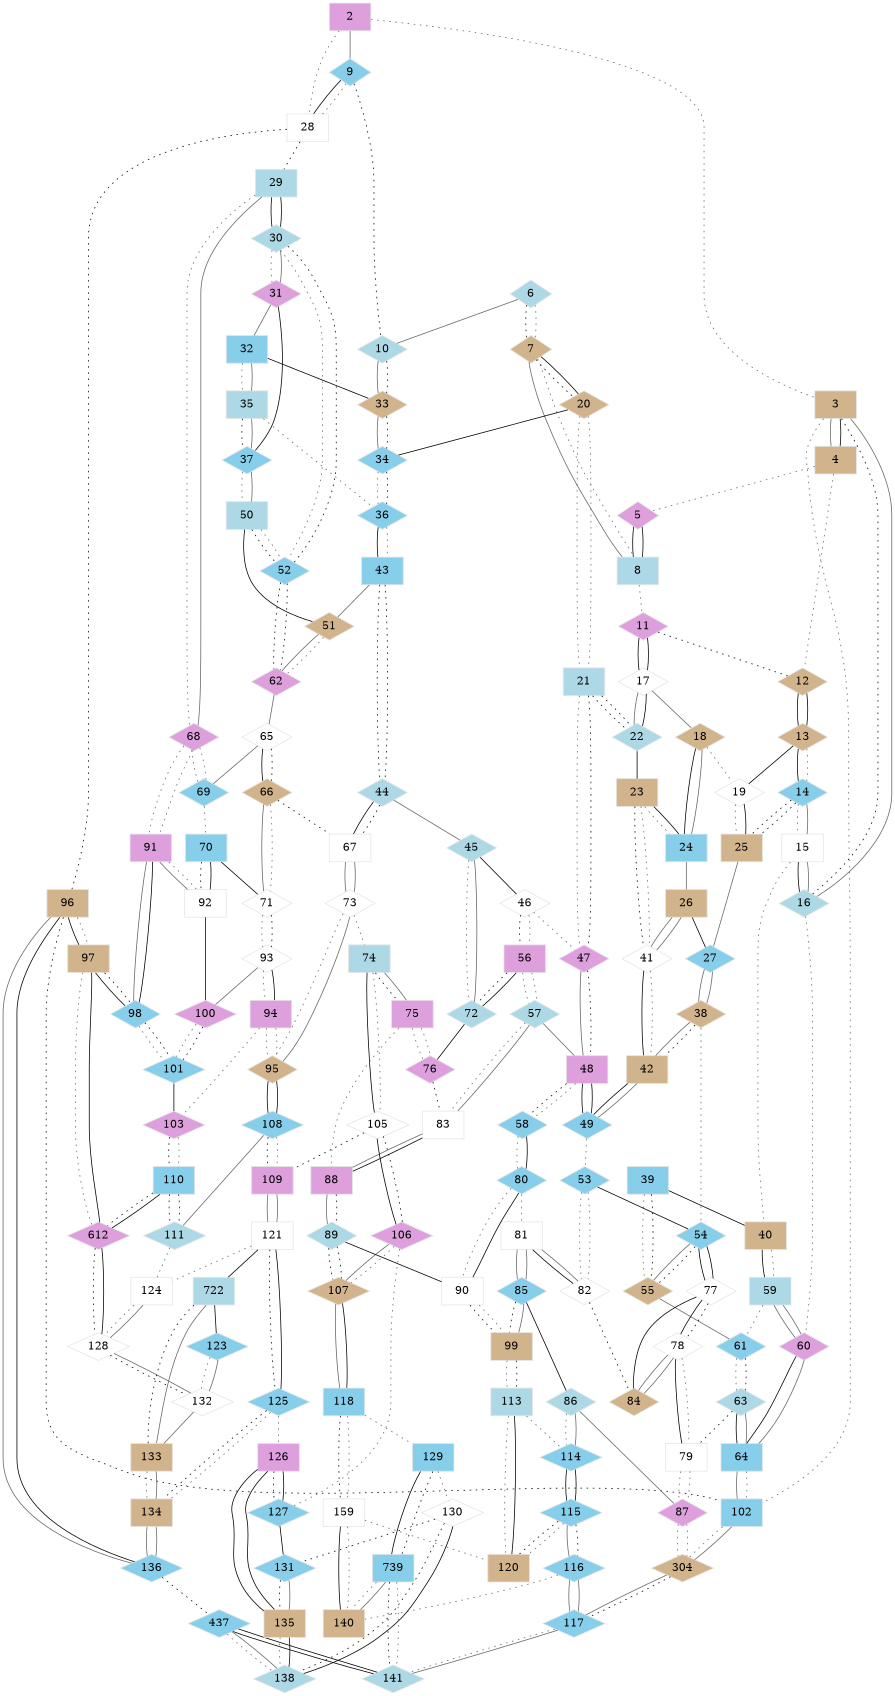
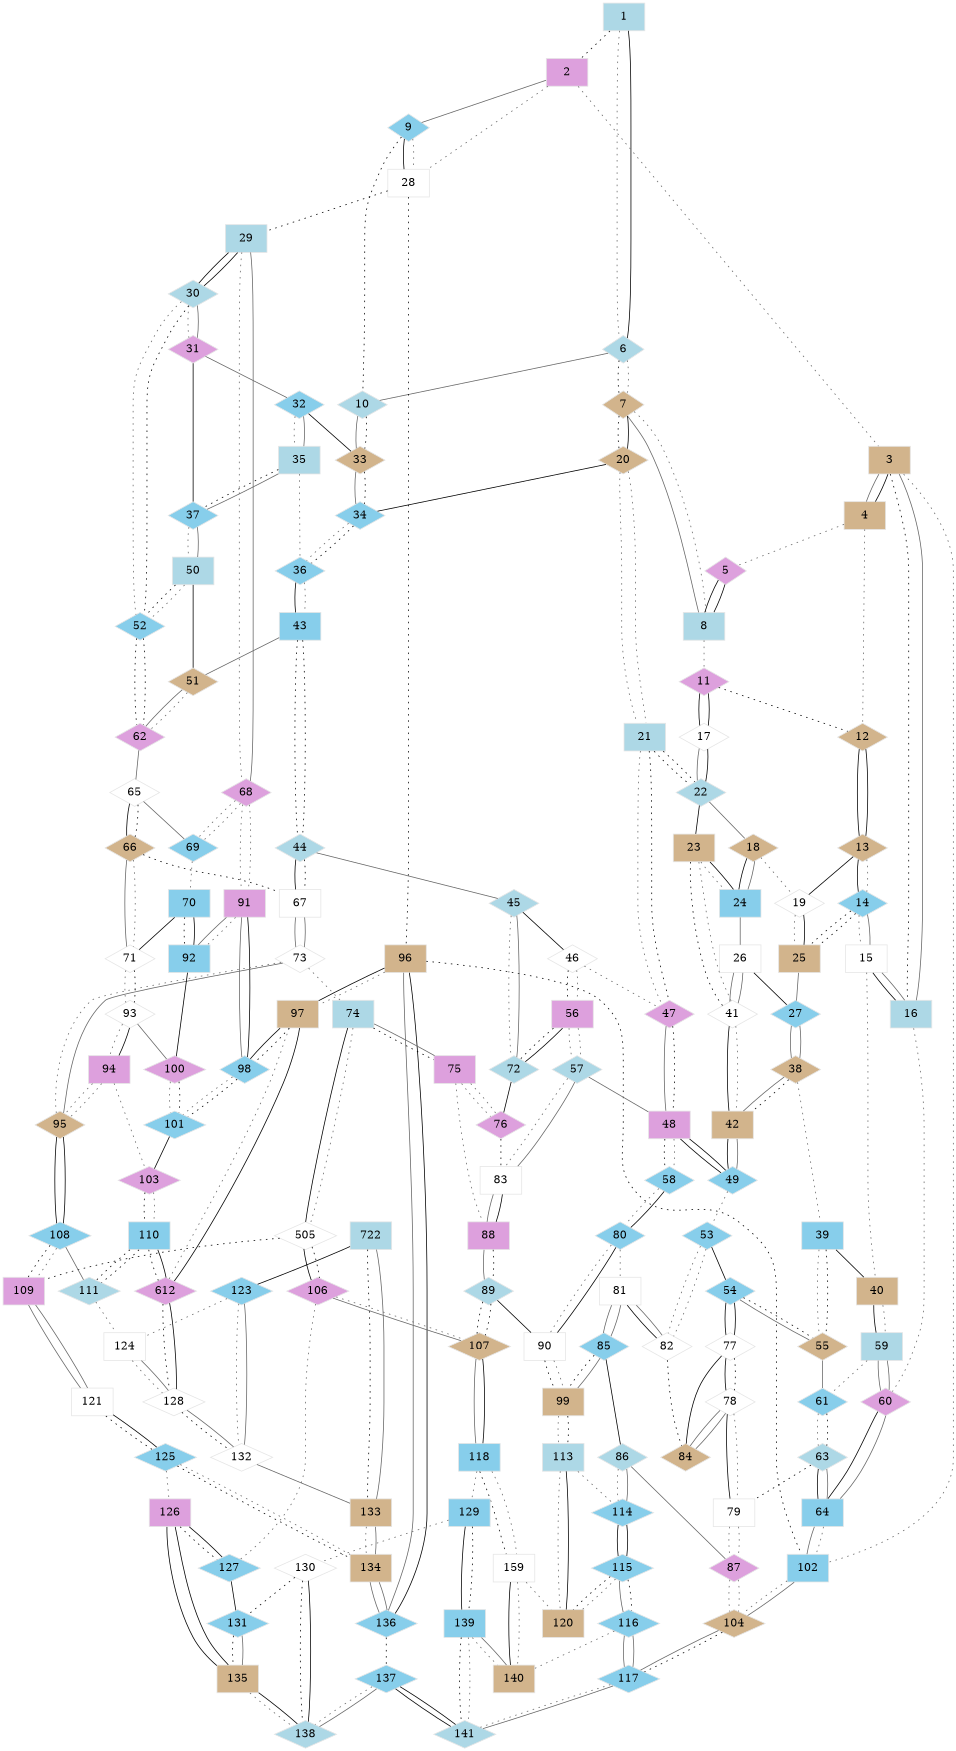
none -> (624, 17)
(247, 349) -> (299, 405)
(672, 709) -> (727, 820)
(205, 903) -> (189, 959)
(686, 903) -> (740, 959)
(804, 903) -> (911, 1014)
(378, 1125) -> (305, 1236)
(701, 1125) -> (809, 1152)
(212, 1263) -> (186, 1317)
(243, 1264) -> none
(393, 1568) -> (465, 1624)
(682, 1568) -> (734, 1624)
(219, 1624) -> (386, 1679)
